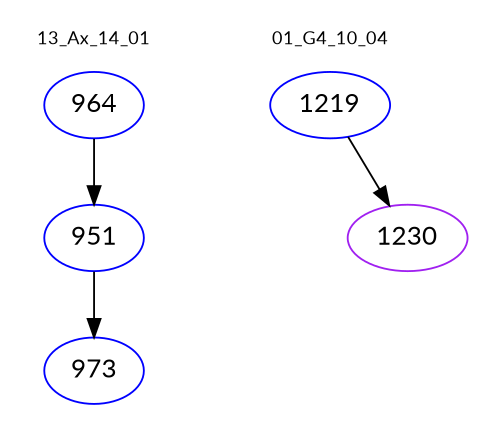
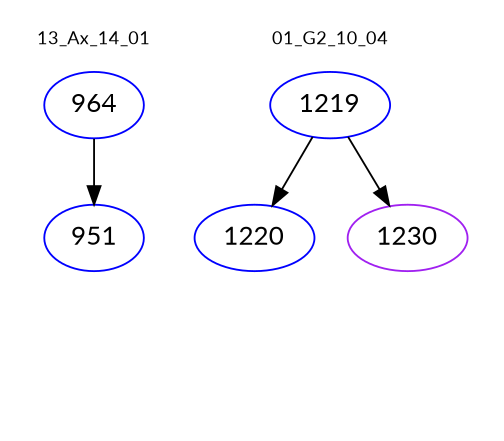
(331, 40) -> (331, 40)
none -> (255, 238)
(94, 371) -> none
